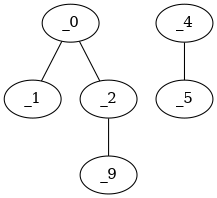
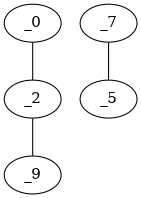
(184, 23) -> (109, 23)
(33, 99) -> none
